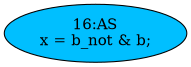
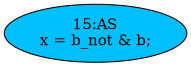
(96, 33) -> (96, 33)
